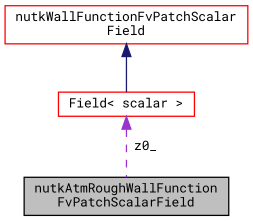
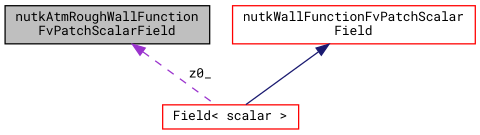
(126, 153) -> (179, 78)
